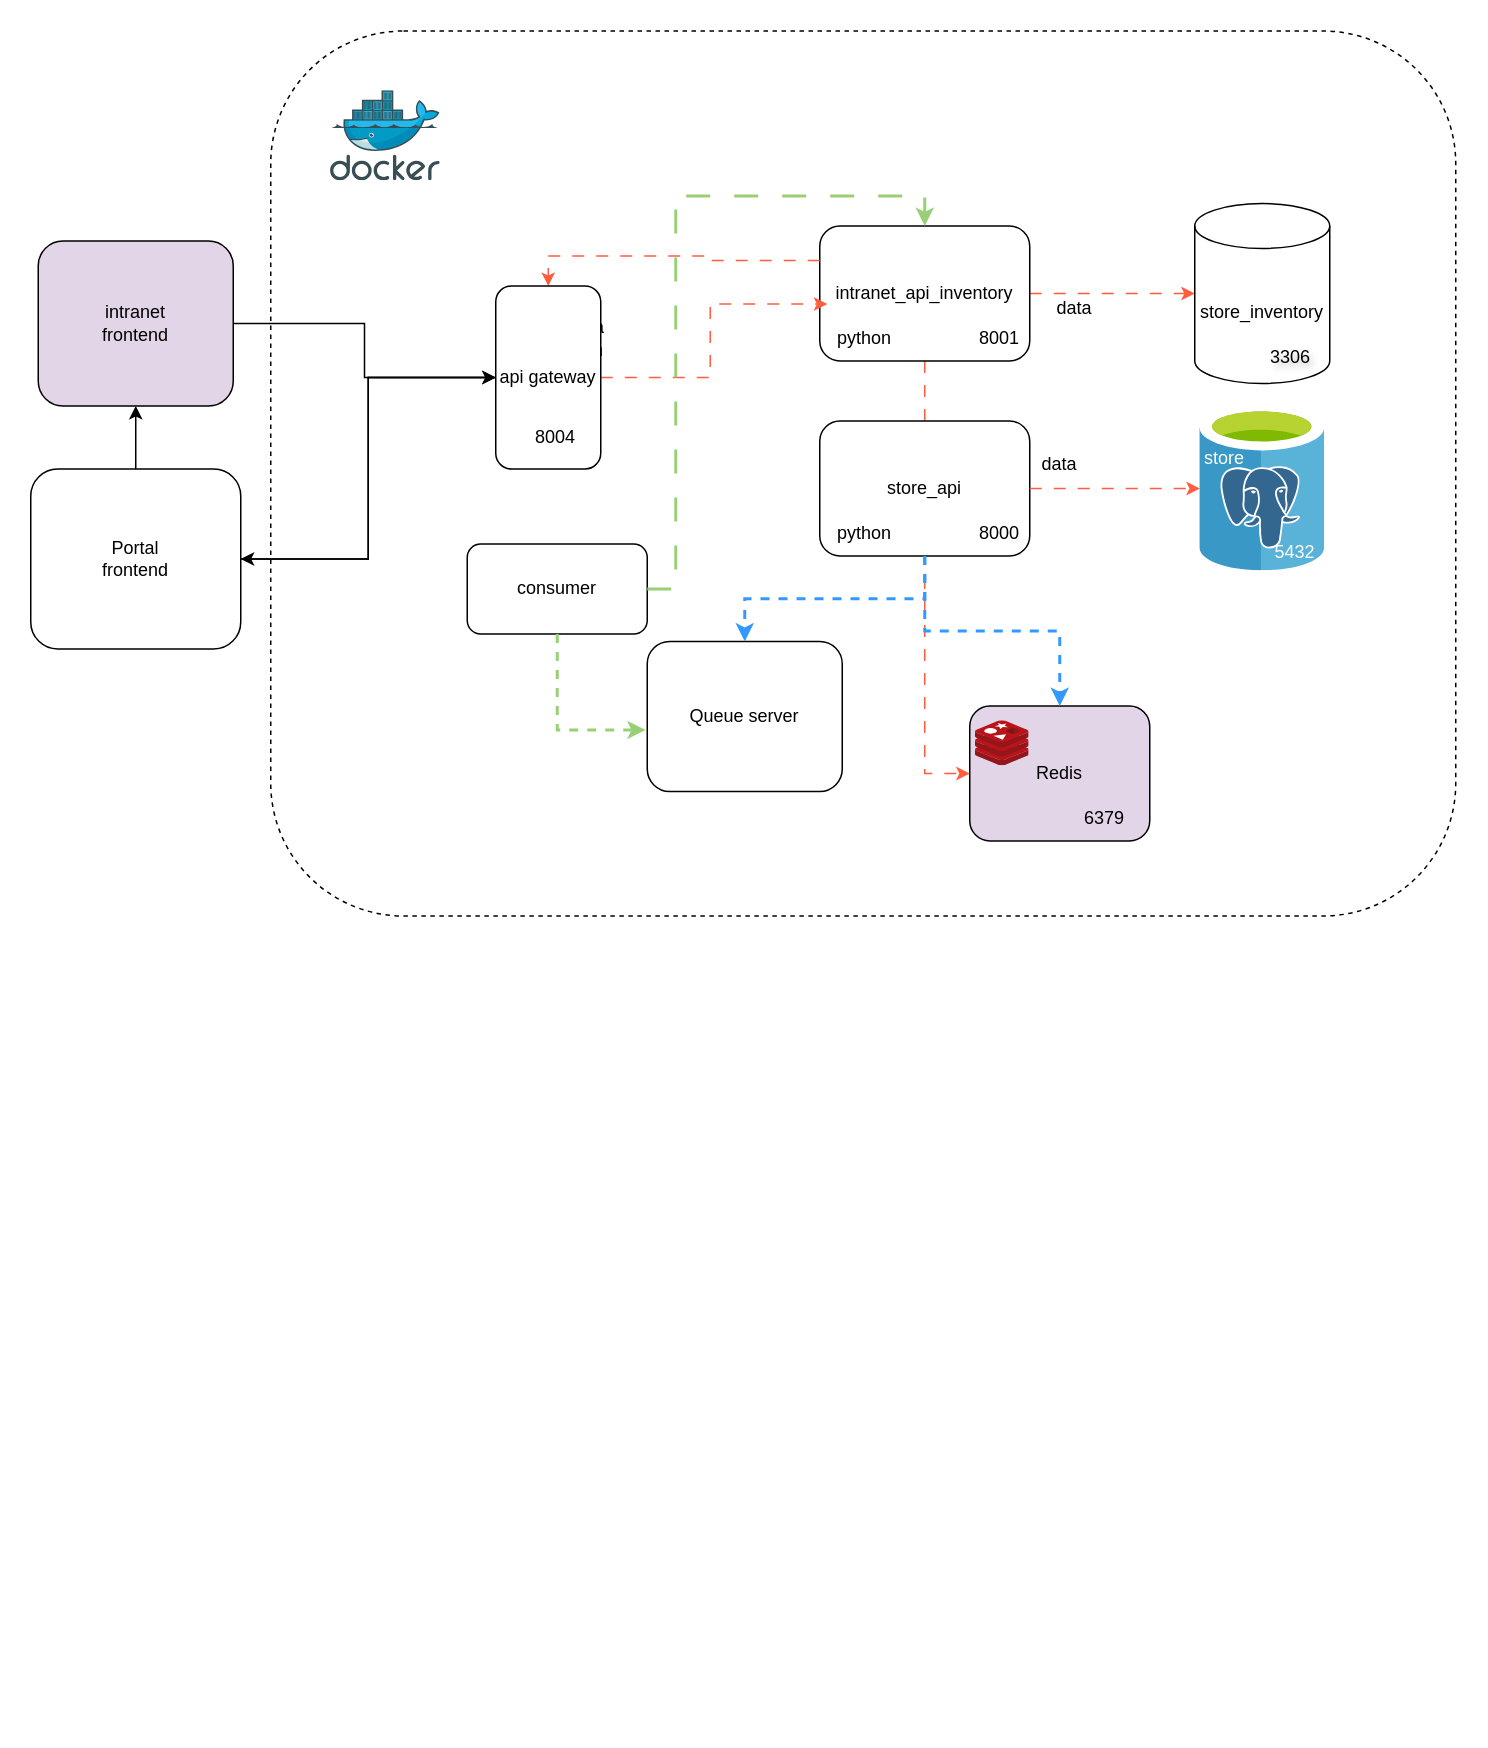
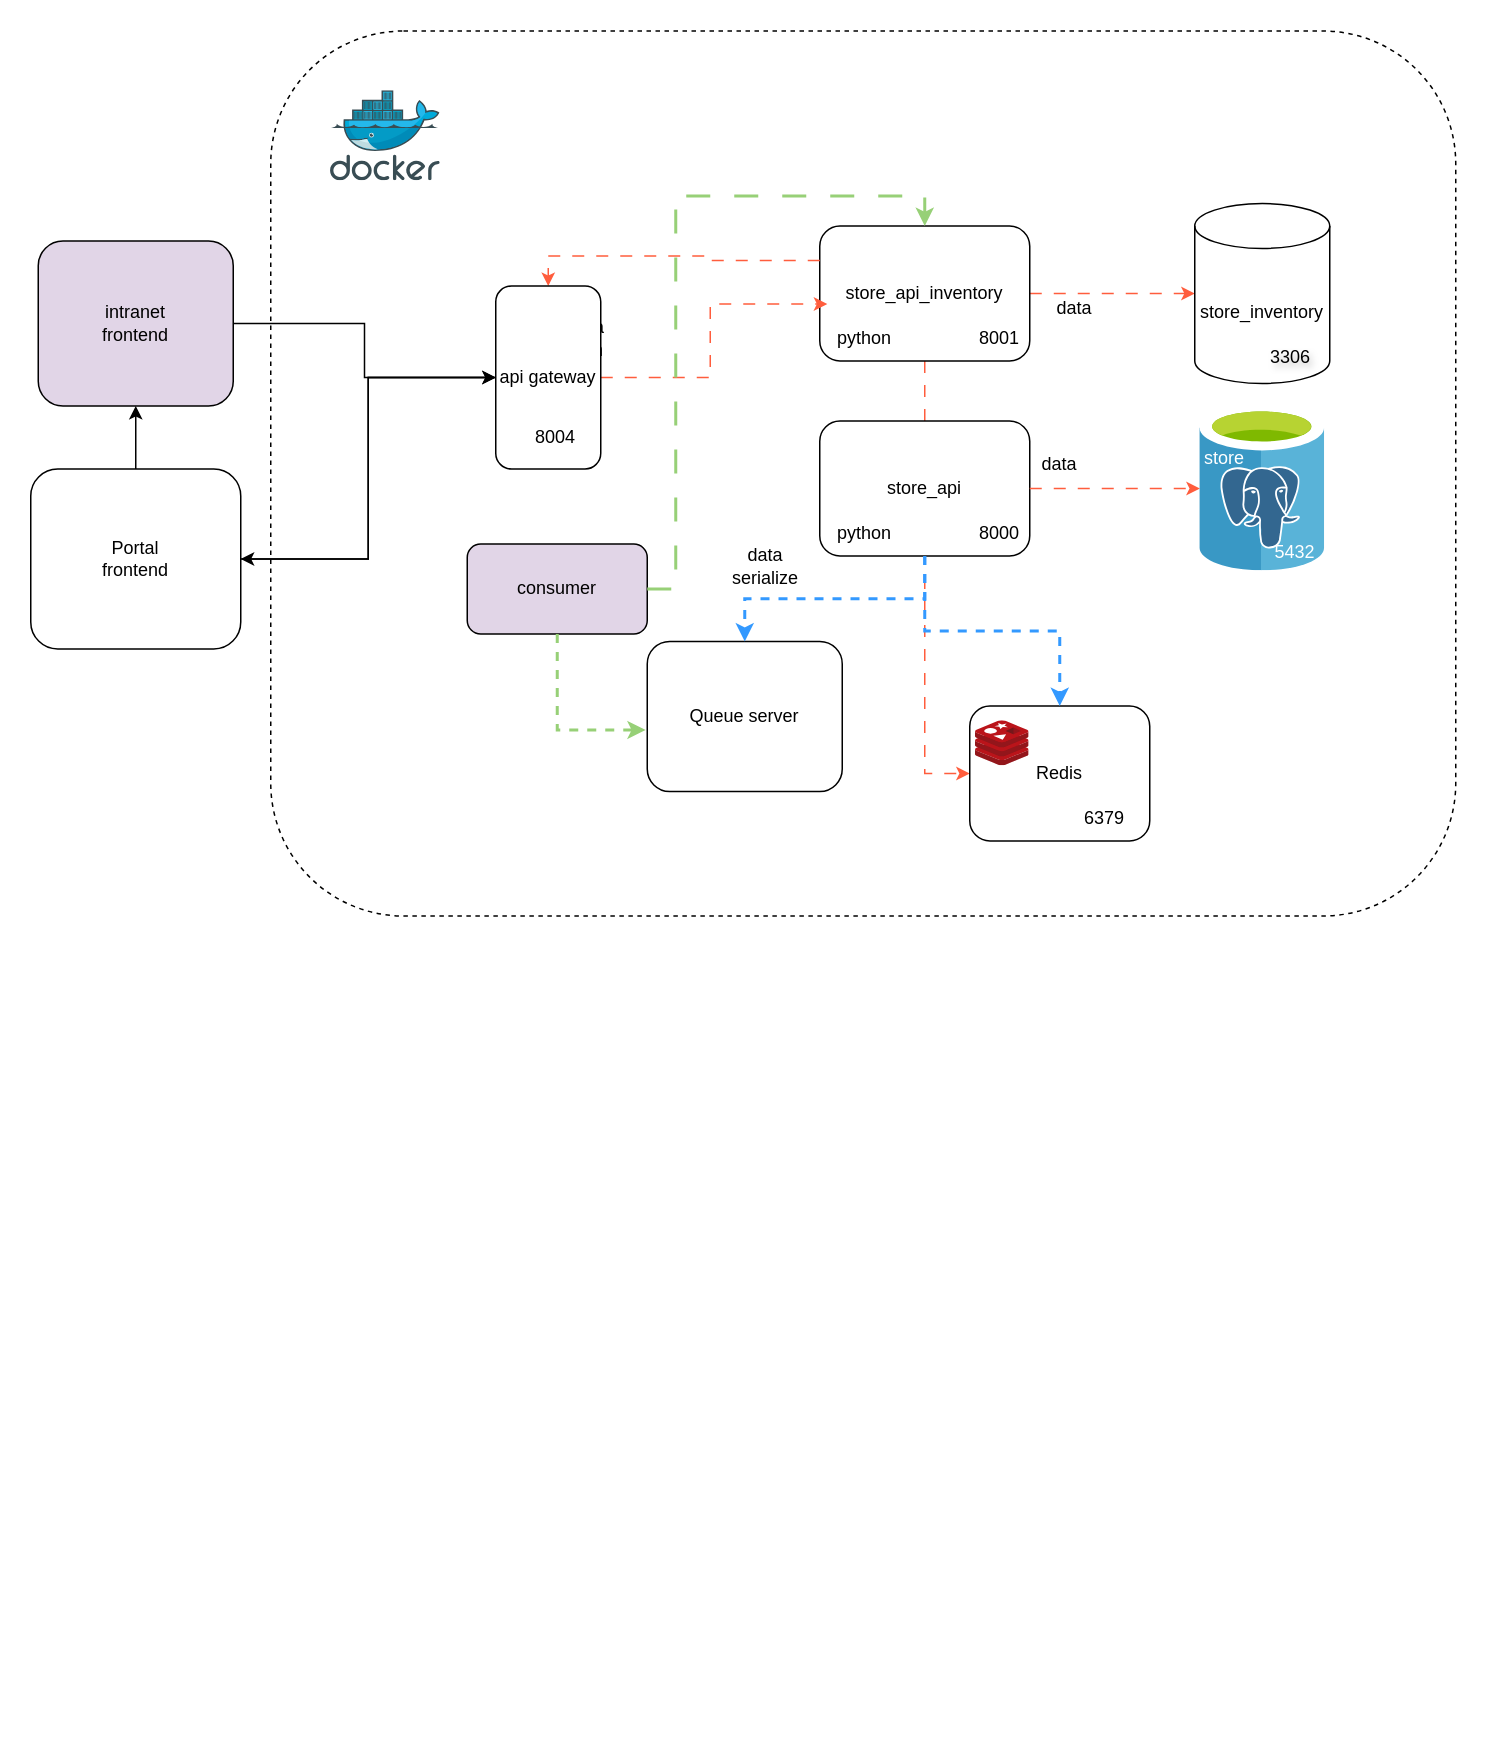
(925, 293) -> (925, 293)
none -> (766, 566)
(557, 589) -> (557, 589)
(1060, 773) -> (1060, 773)
